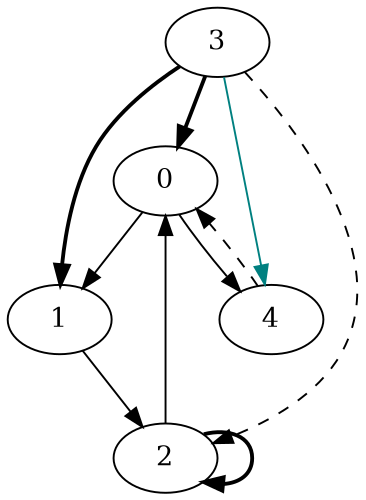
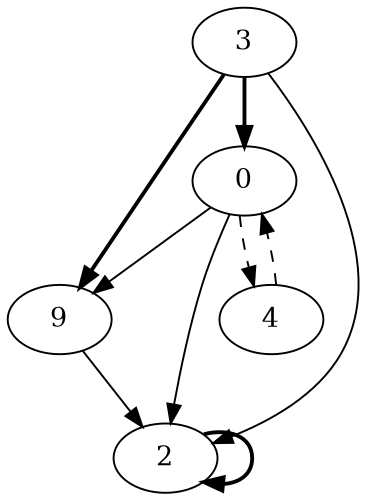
(243, 171) -> none
(202, 246) -> (243, 242)
(355, 268) -> (358, 274)
(60, 320) -> (60, 320)
(166, 329) -> (196, 308)
